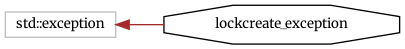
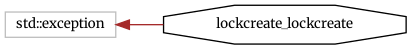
(282, 25) -> (285, 25)
